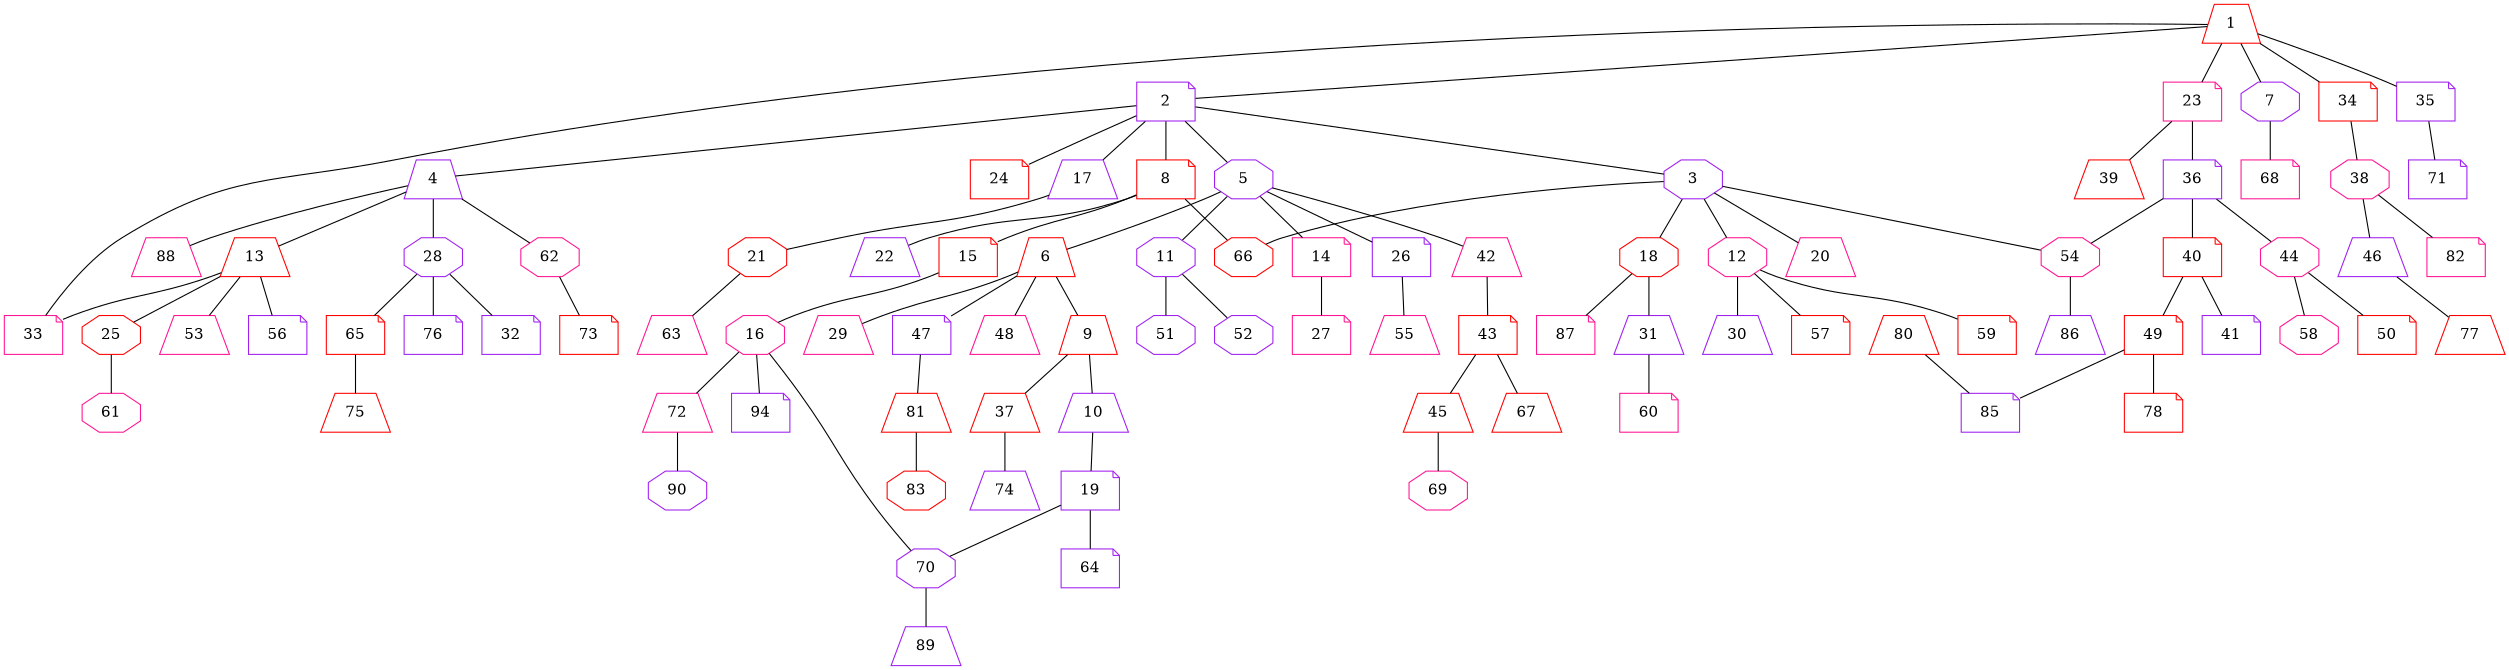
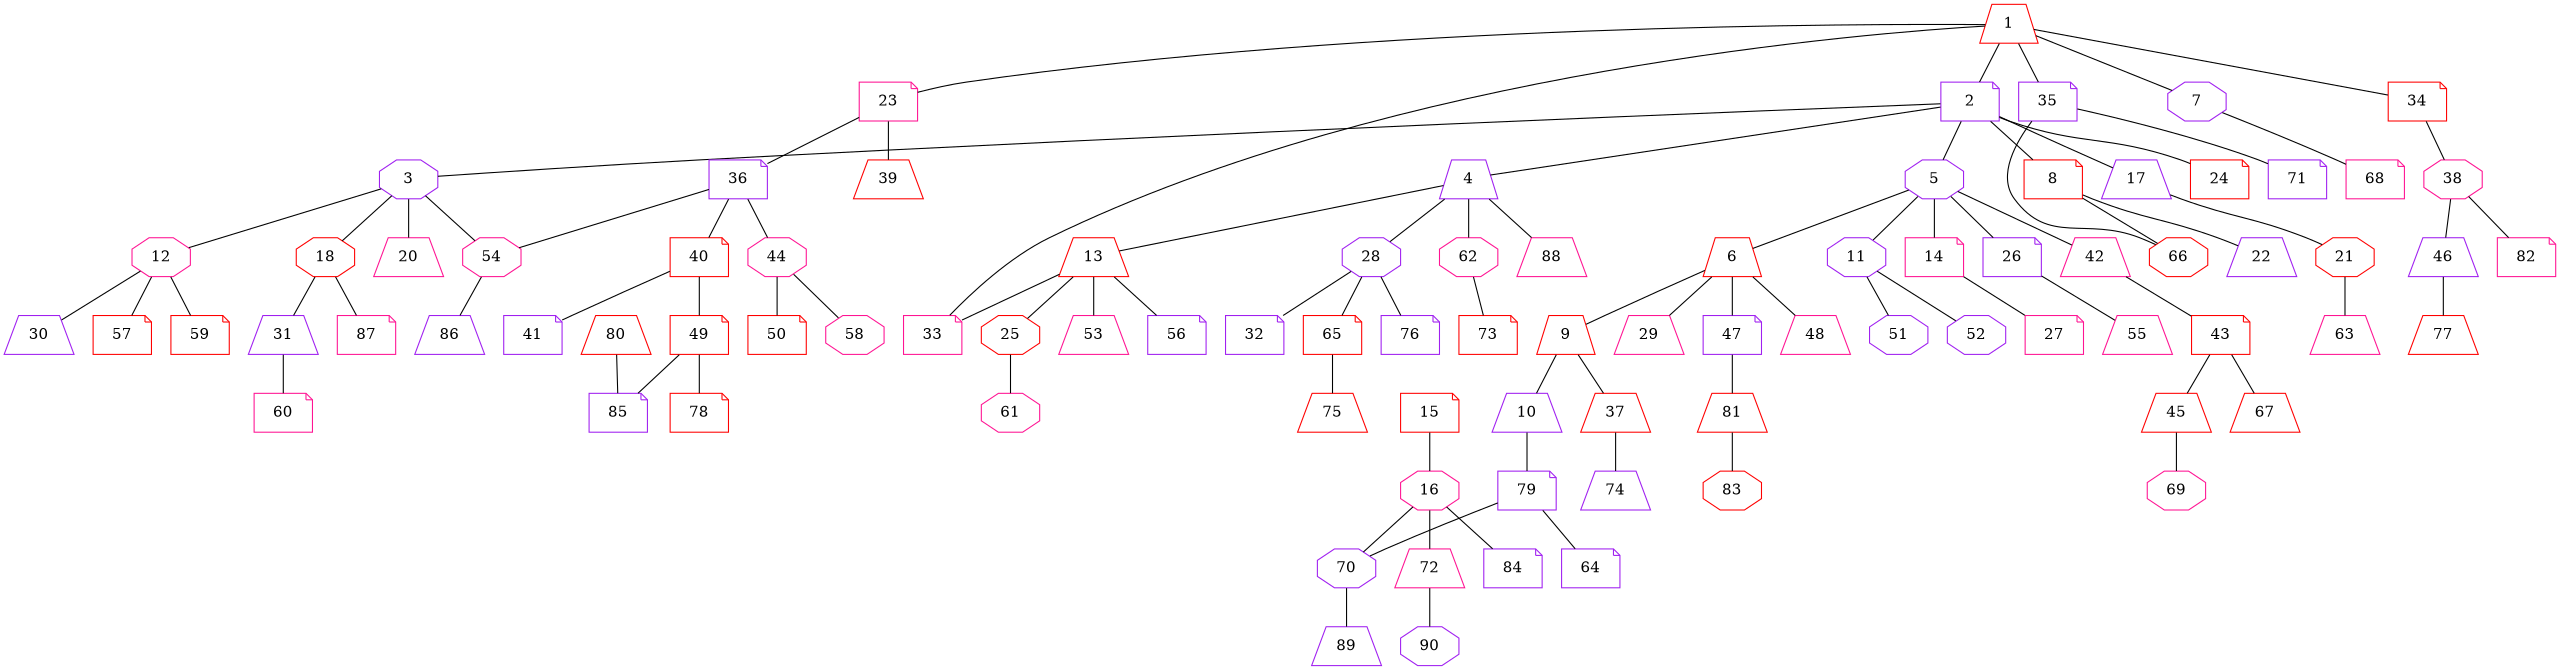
(1463, 200) -> (2040, 221)
(1049, 223) -> none
(761, 413) -> (1513, 568)
(1090, 491) -> (1527, 491)
